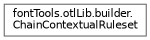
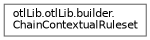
(75, 20) -> (75, 20)
